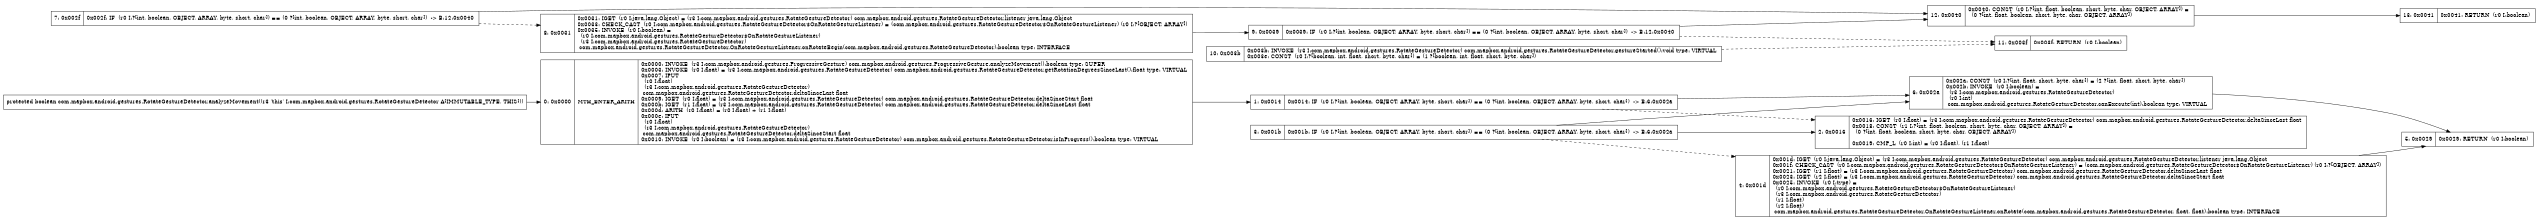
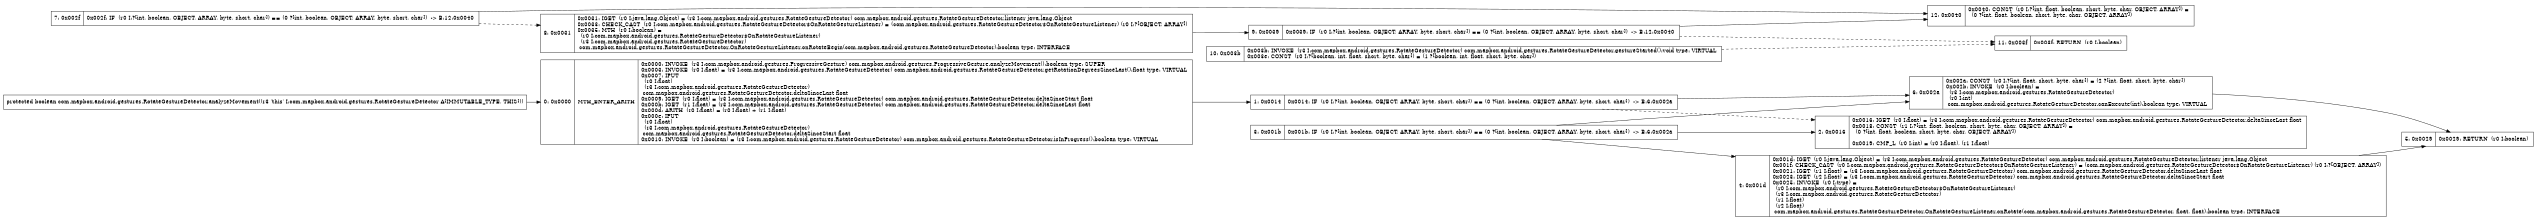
(2468, 16) -> none
(626, 30) -> (621, 30)
(1637, 148) -> (1637, 148)
